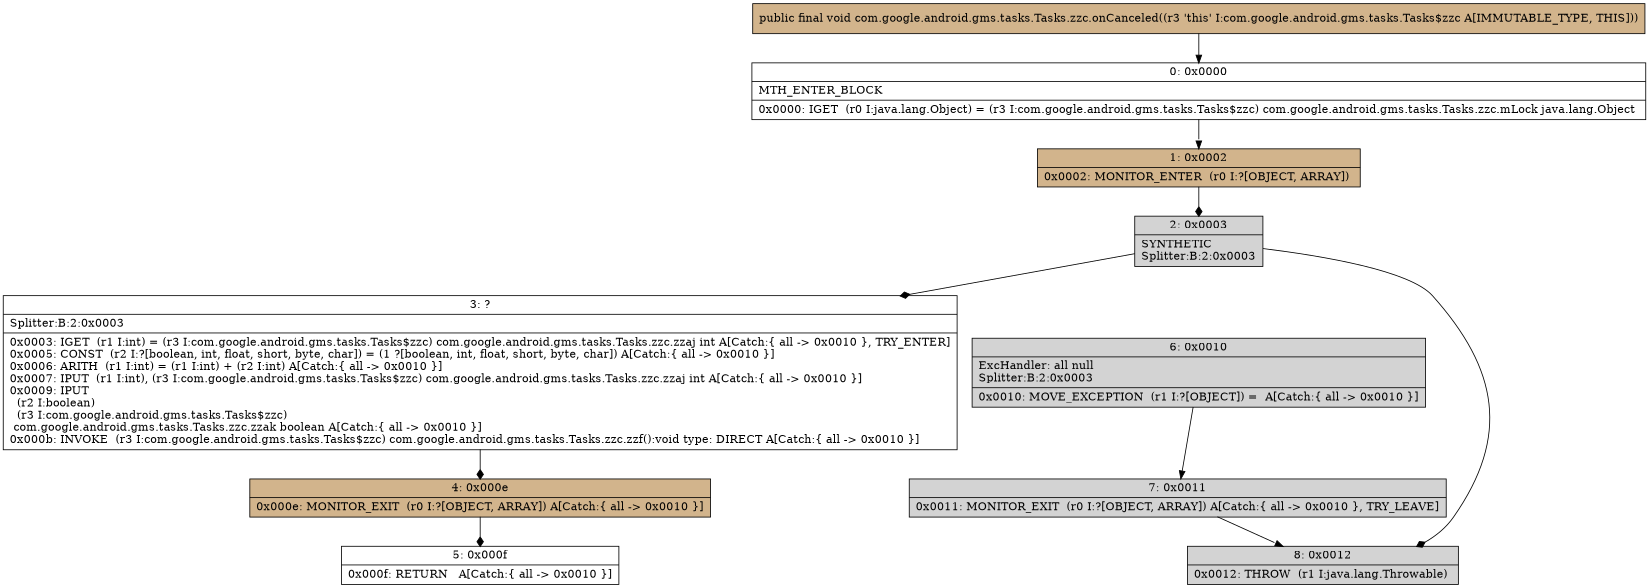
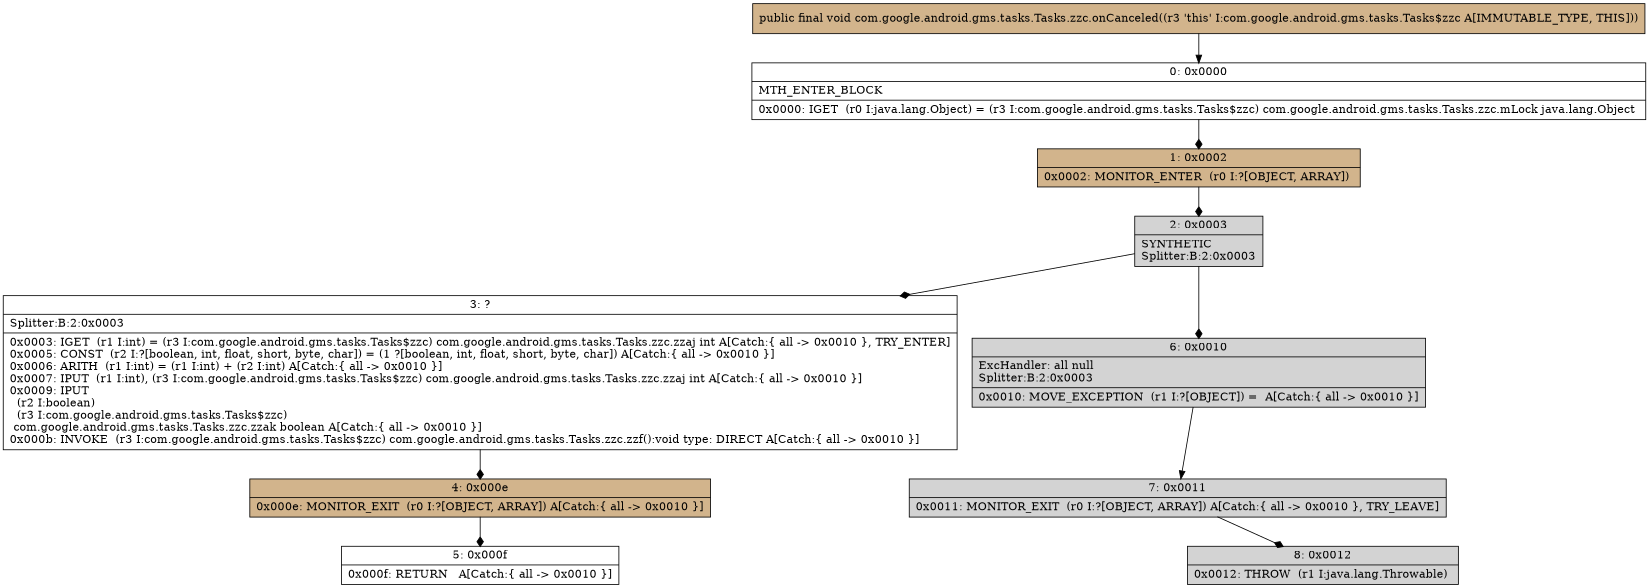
(1199, 129) -> (1199, 129)
(1464, 338) -> (1199, 297)
(1246, 530) -> (1246, 530)
